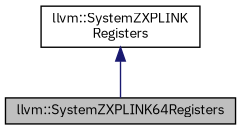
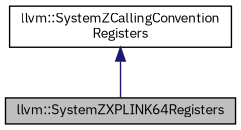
(121, 27) -> (121, 27)
